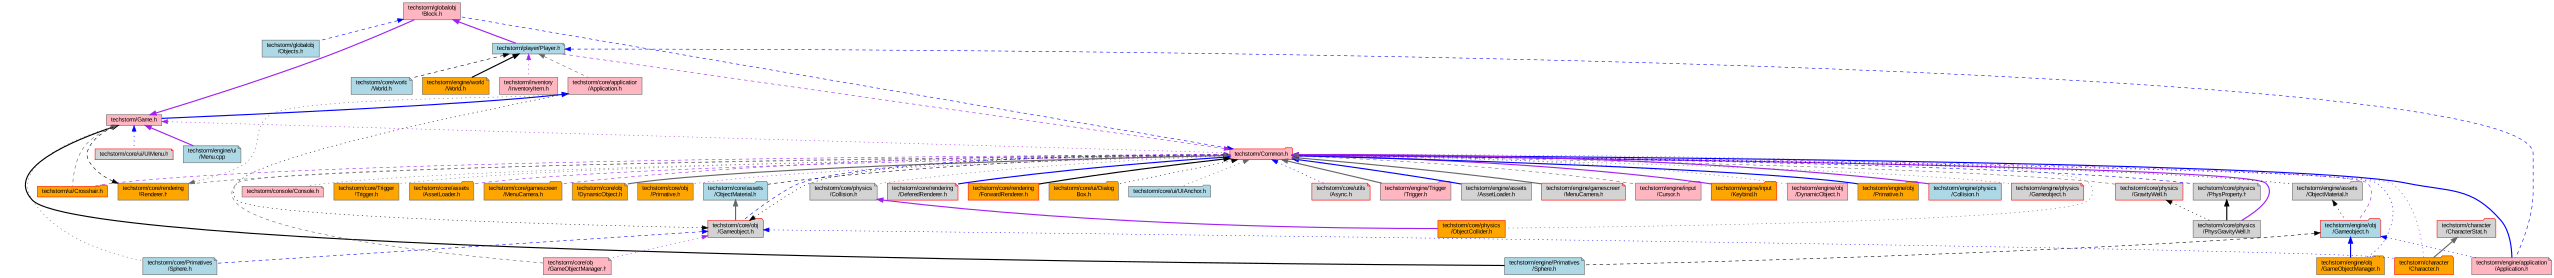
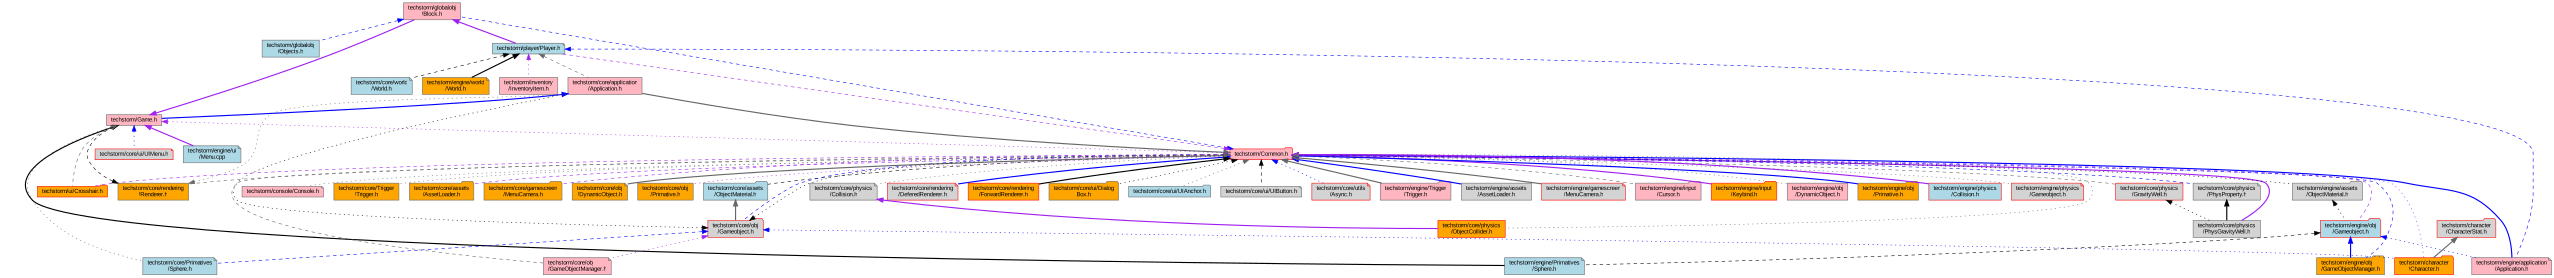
none -> (932, 134)
(1883, 163) -> (1883, 163)
none -> (1261, 192)
